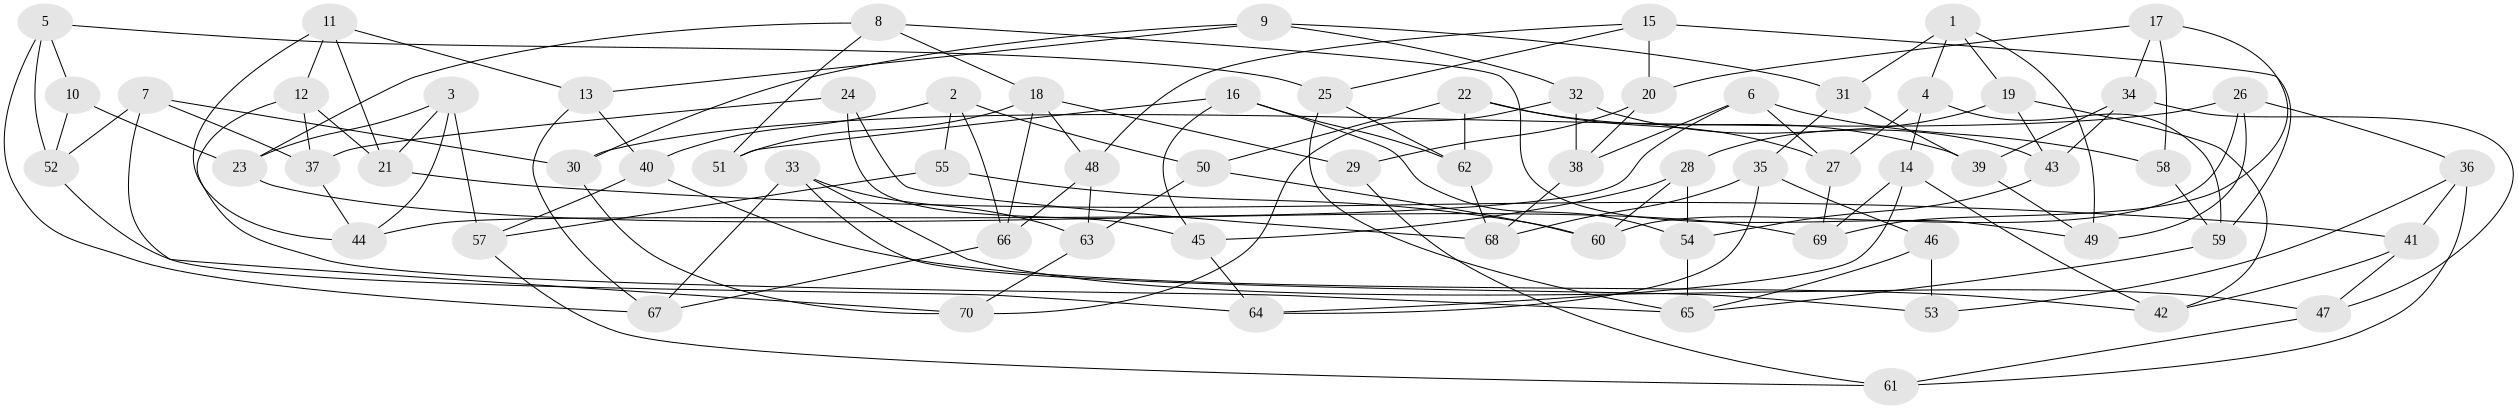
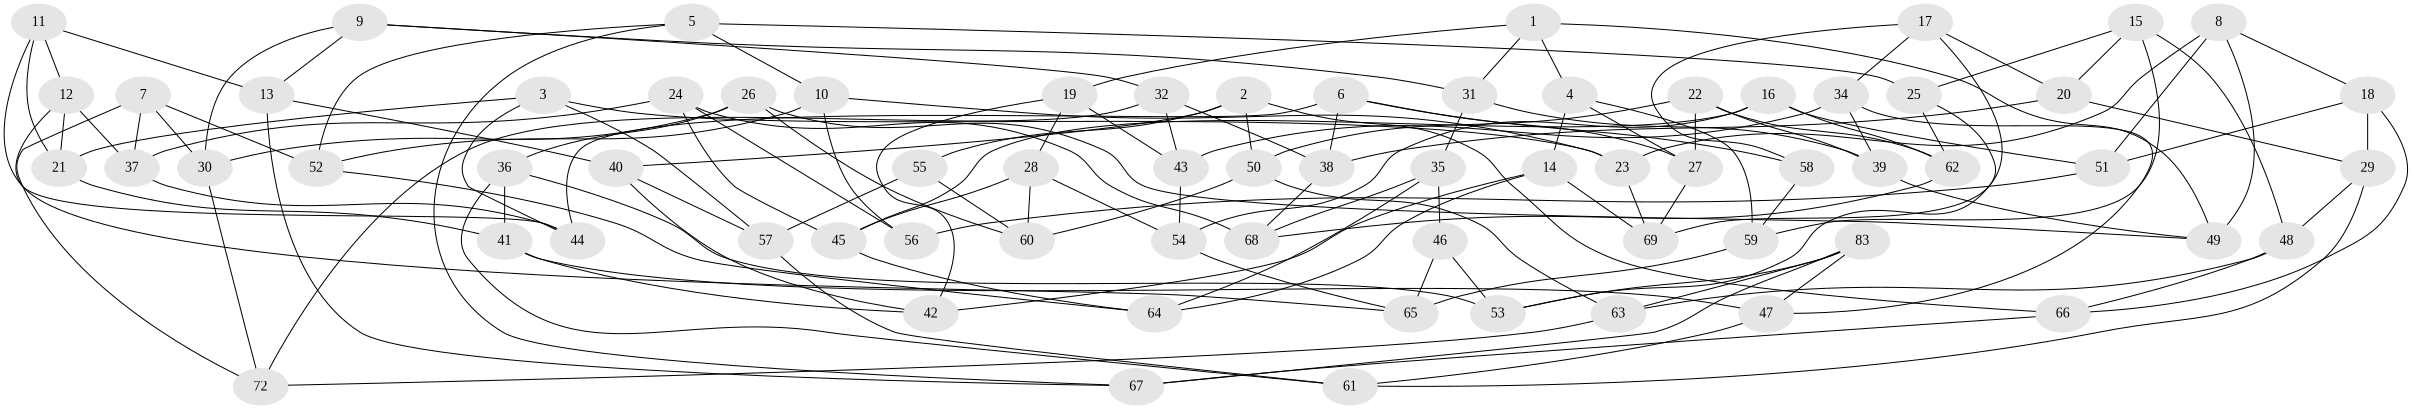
(1058, 124) -> (2327, 205)
(792, 168) -> (1862, 241)
none -> (912, 241)
(1434, 252) -> (1810, 236)
(967, 314) -> (261, 387)
